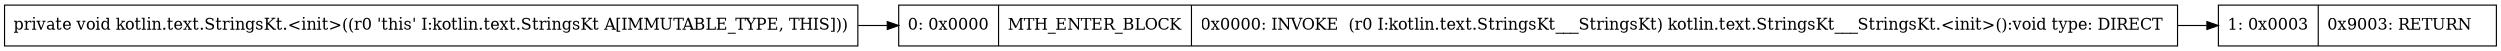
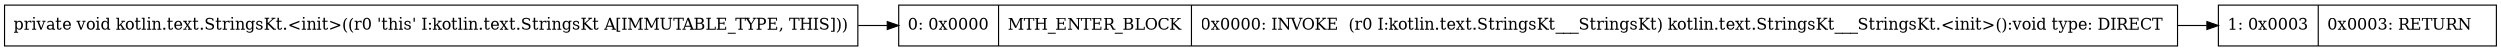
(2407, 25) -> (2407, 25)
